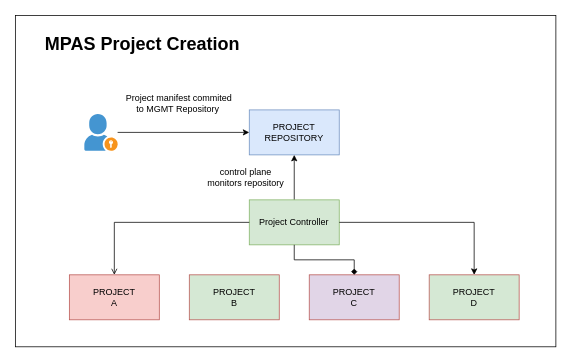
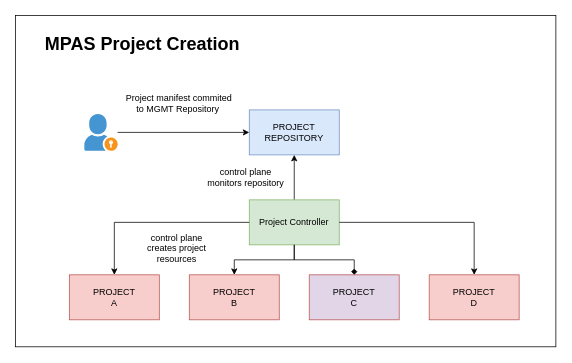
none -> (176, 248)
none -> (234, 264)
(114, 270) -> (114, 268)
(234, 297) -> (234, 297)
(474, 297) -> (474, 297)
